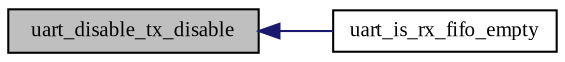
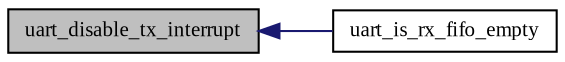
(133, 31) -> (133, 31)
